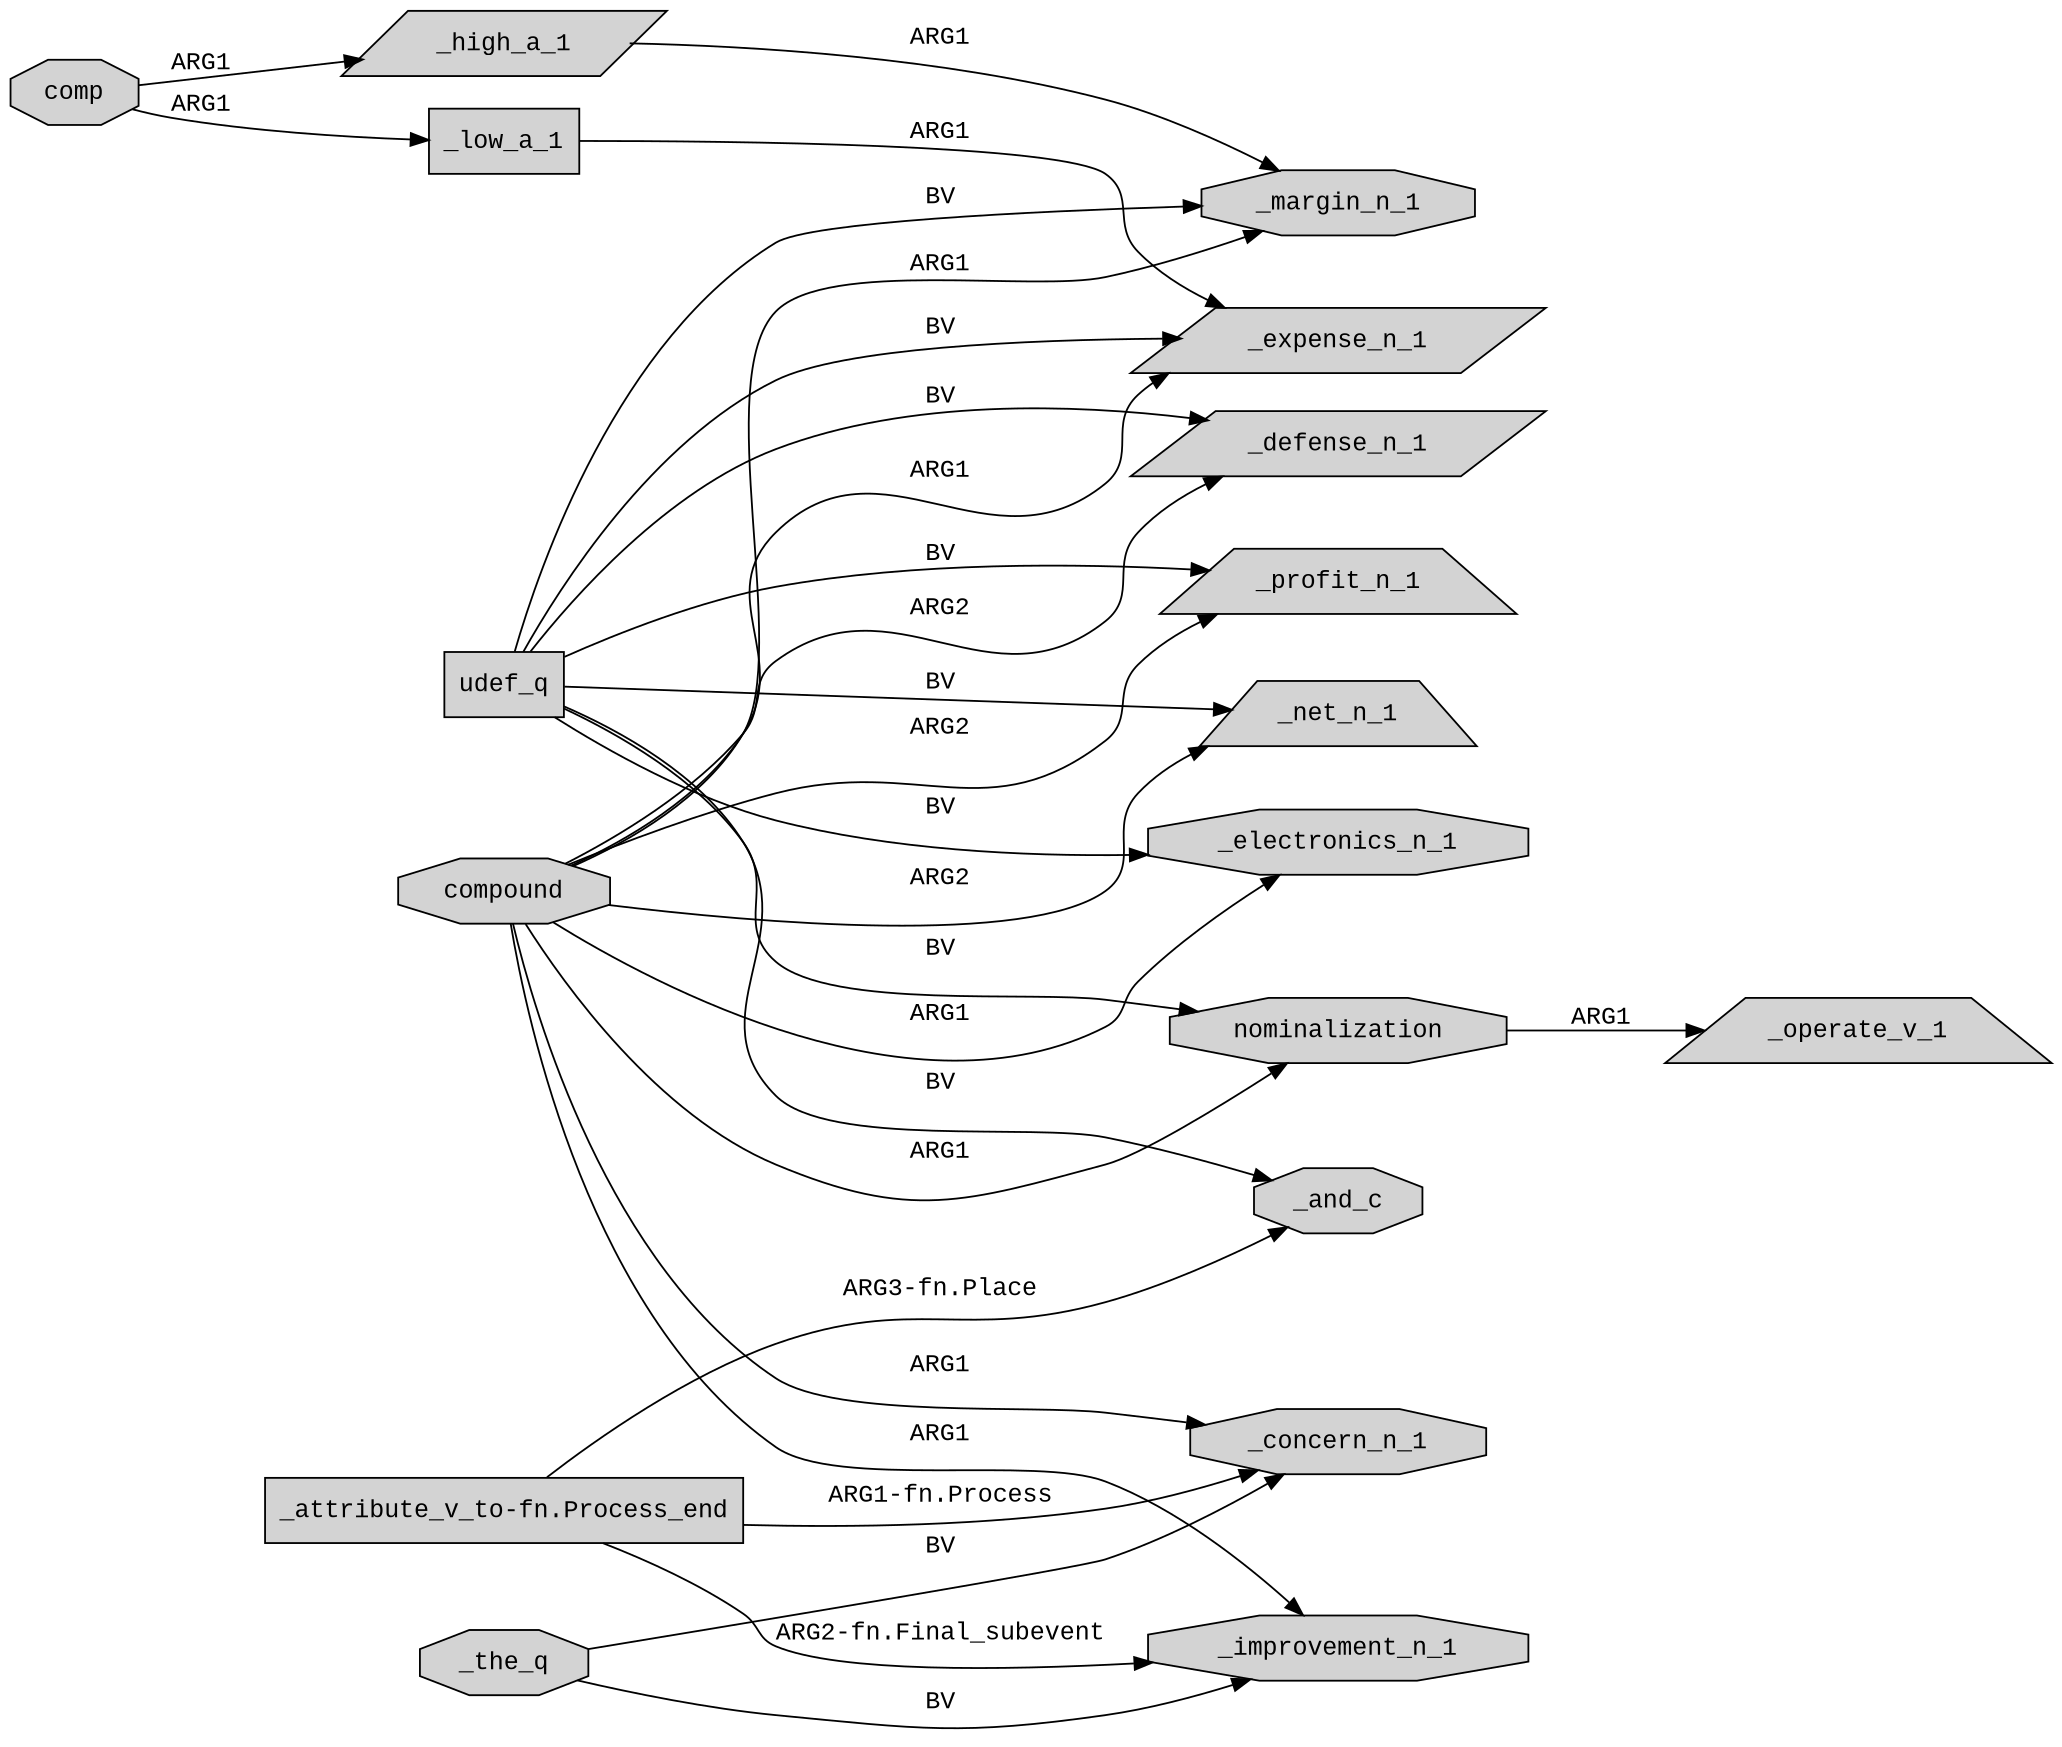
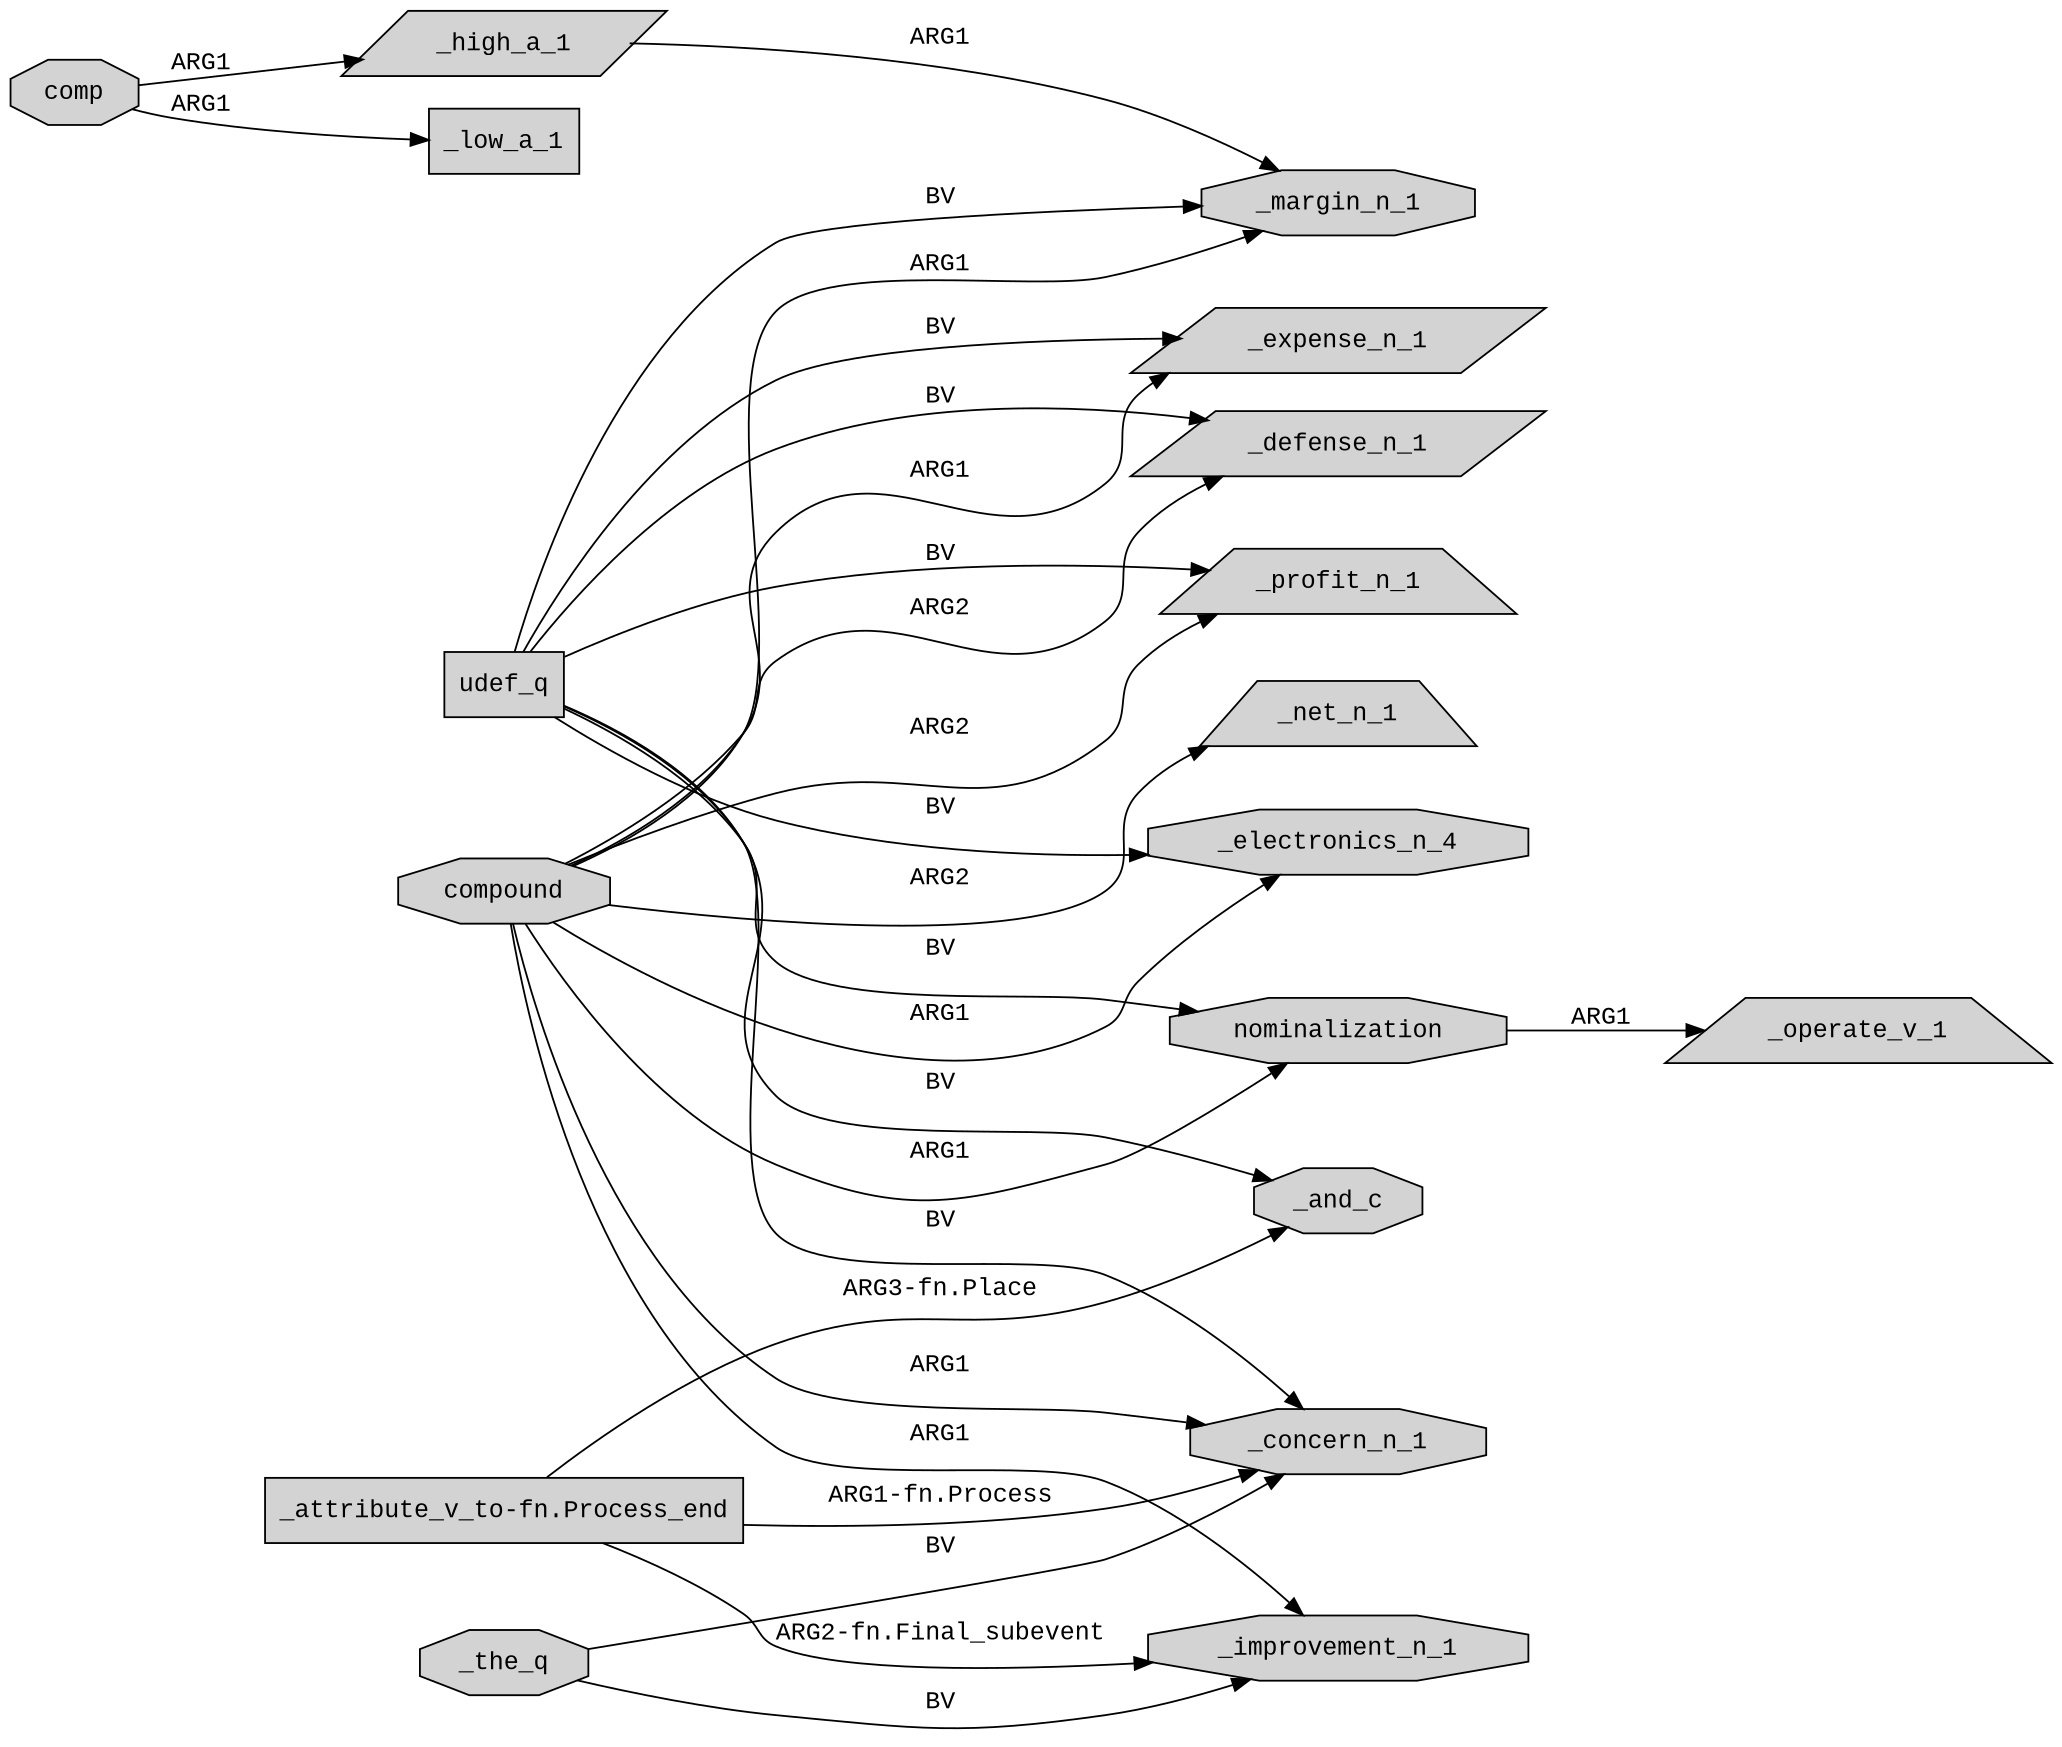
(930, 149) -> none
(889, 698) -> (760, 1203)
(1338, 842) -> (1338, 842)
